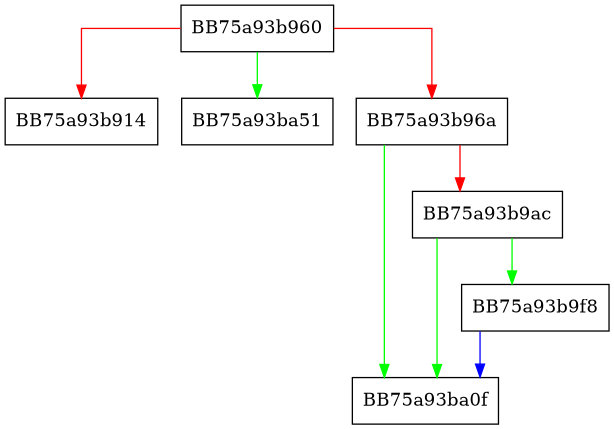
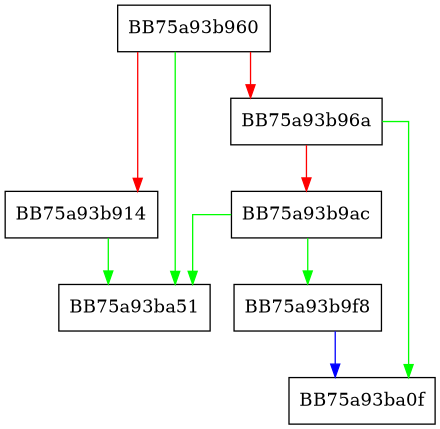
none -> (108, 255)
(437, 301) -> (193, 224)
